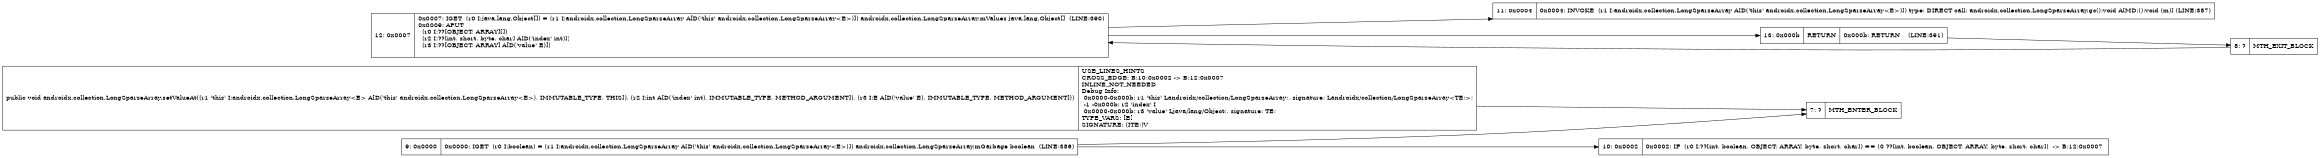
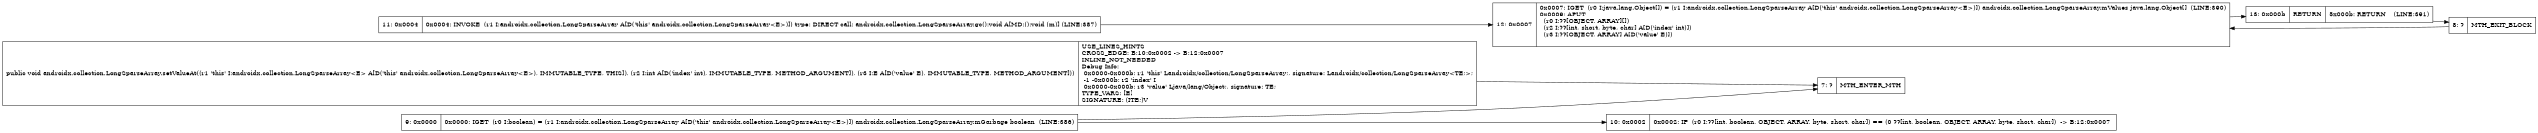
(1298, 23) -> (1294, 25)
(1894, 35) -> (2379, 14)
(1863, 110) -> (1871, 85)
